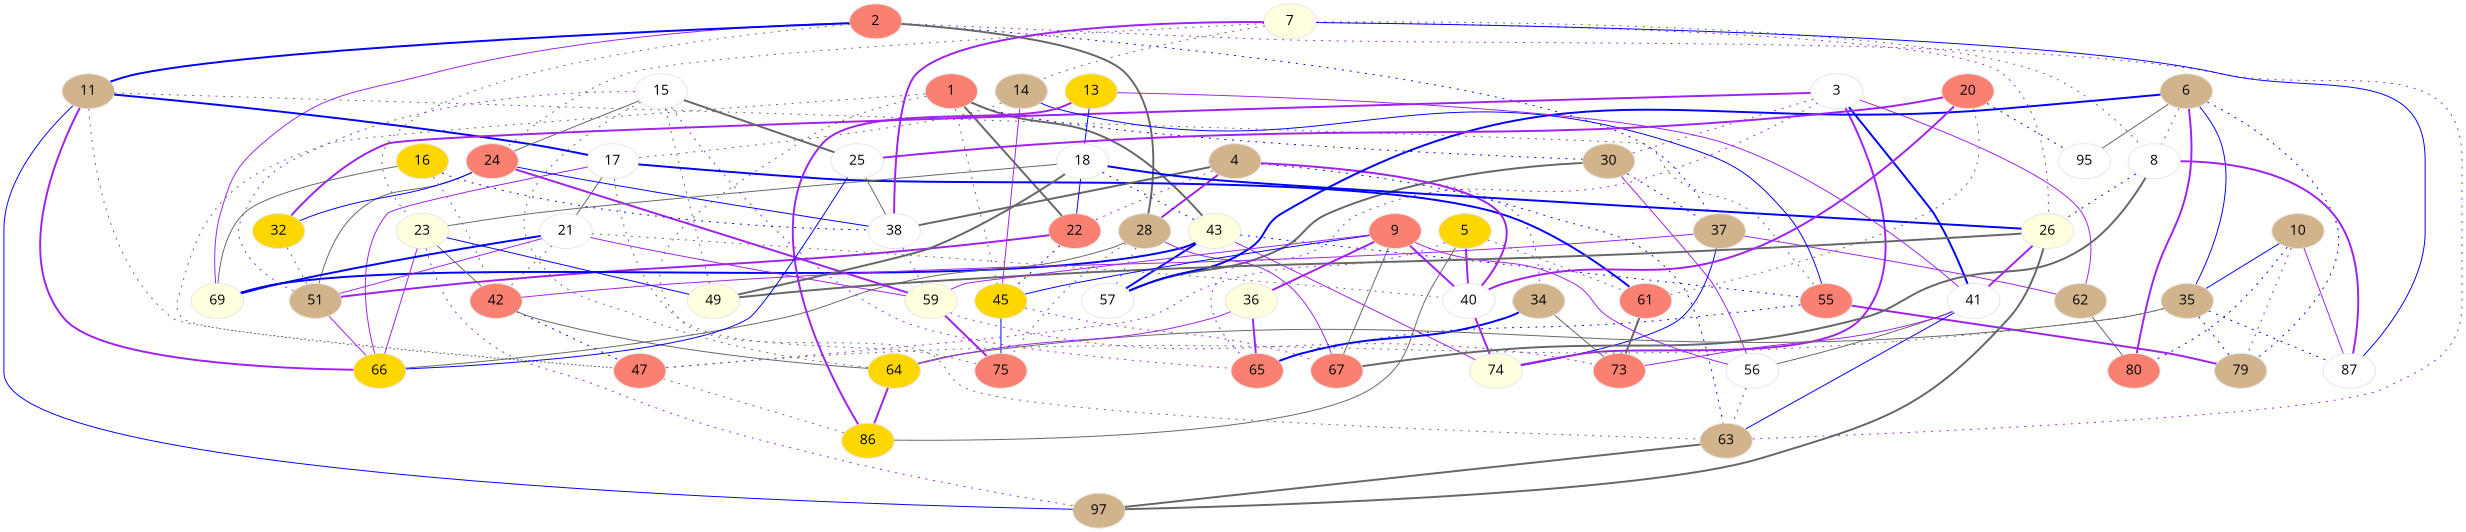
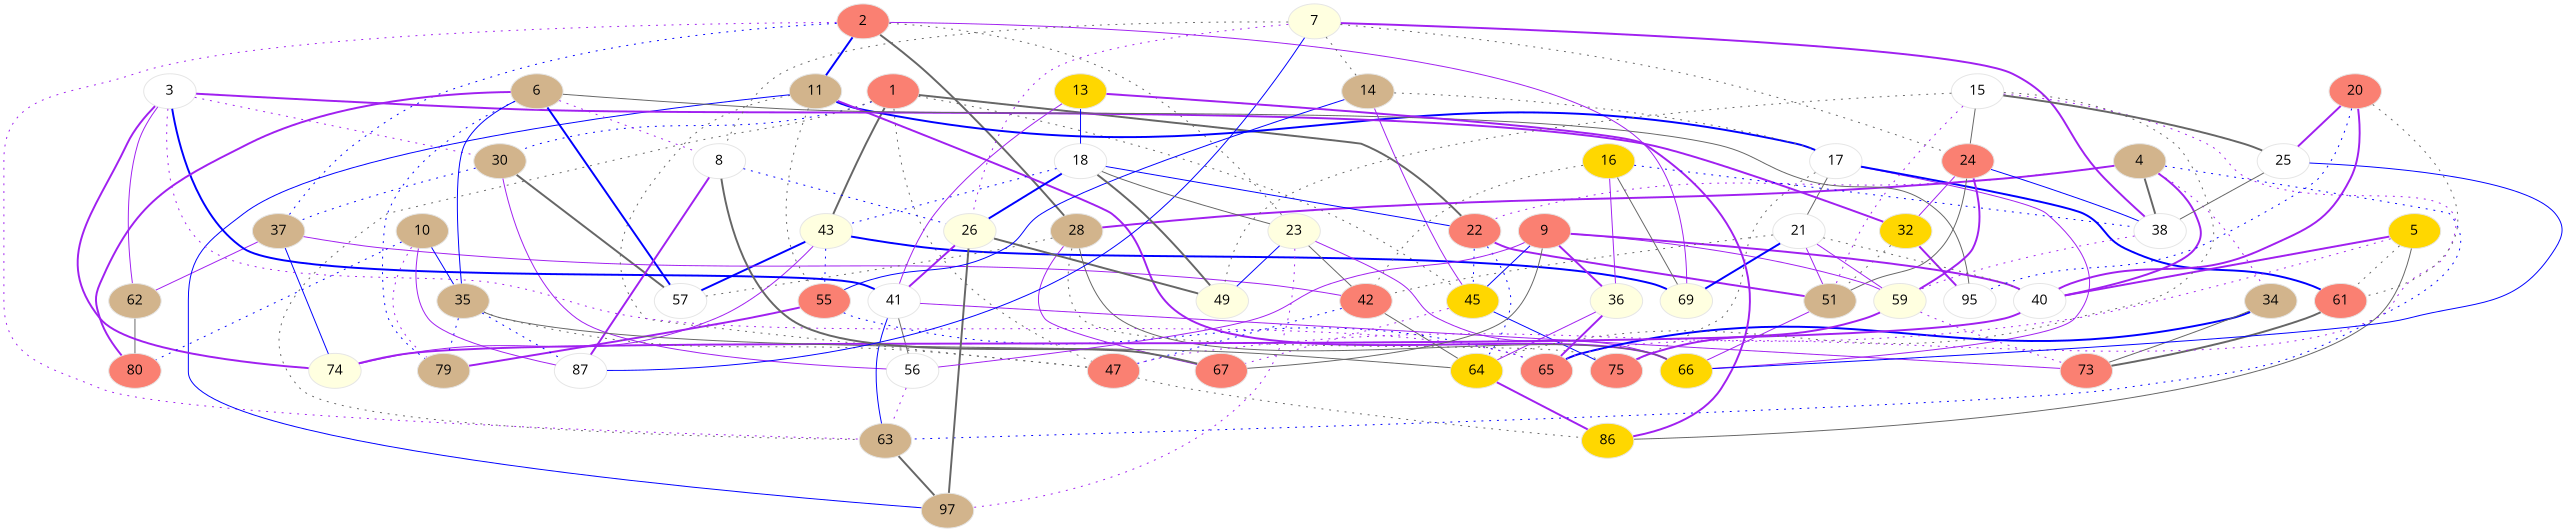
(360, 202) -> (1937, 196)
none -> (1613, 231)
none -> (1938, 266)
none -> (1511, 301)
